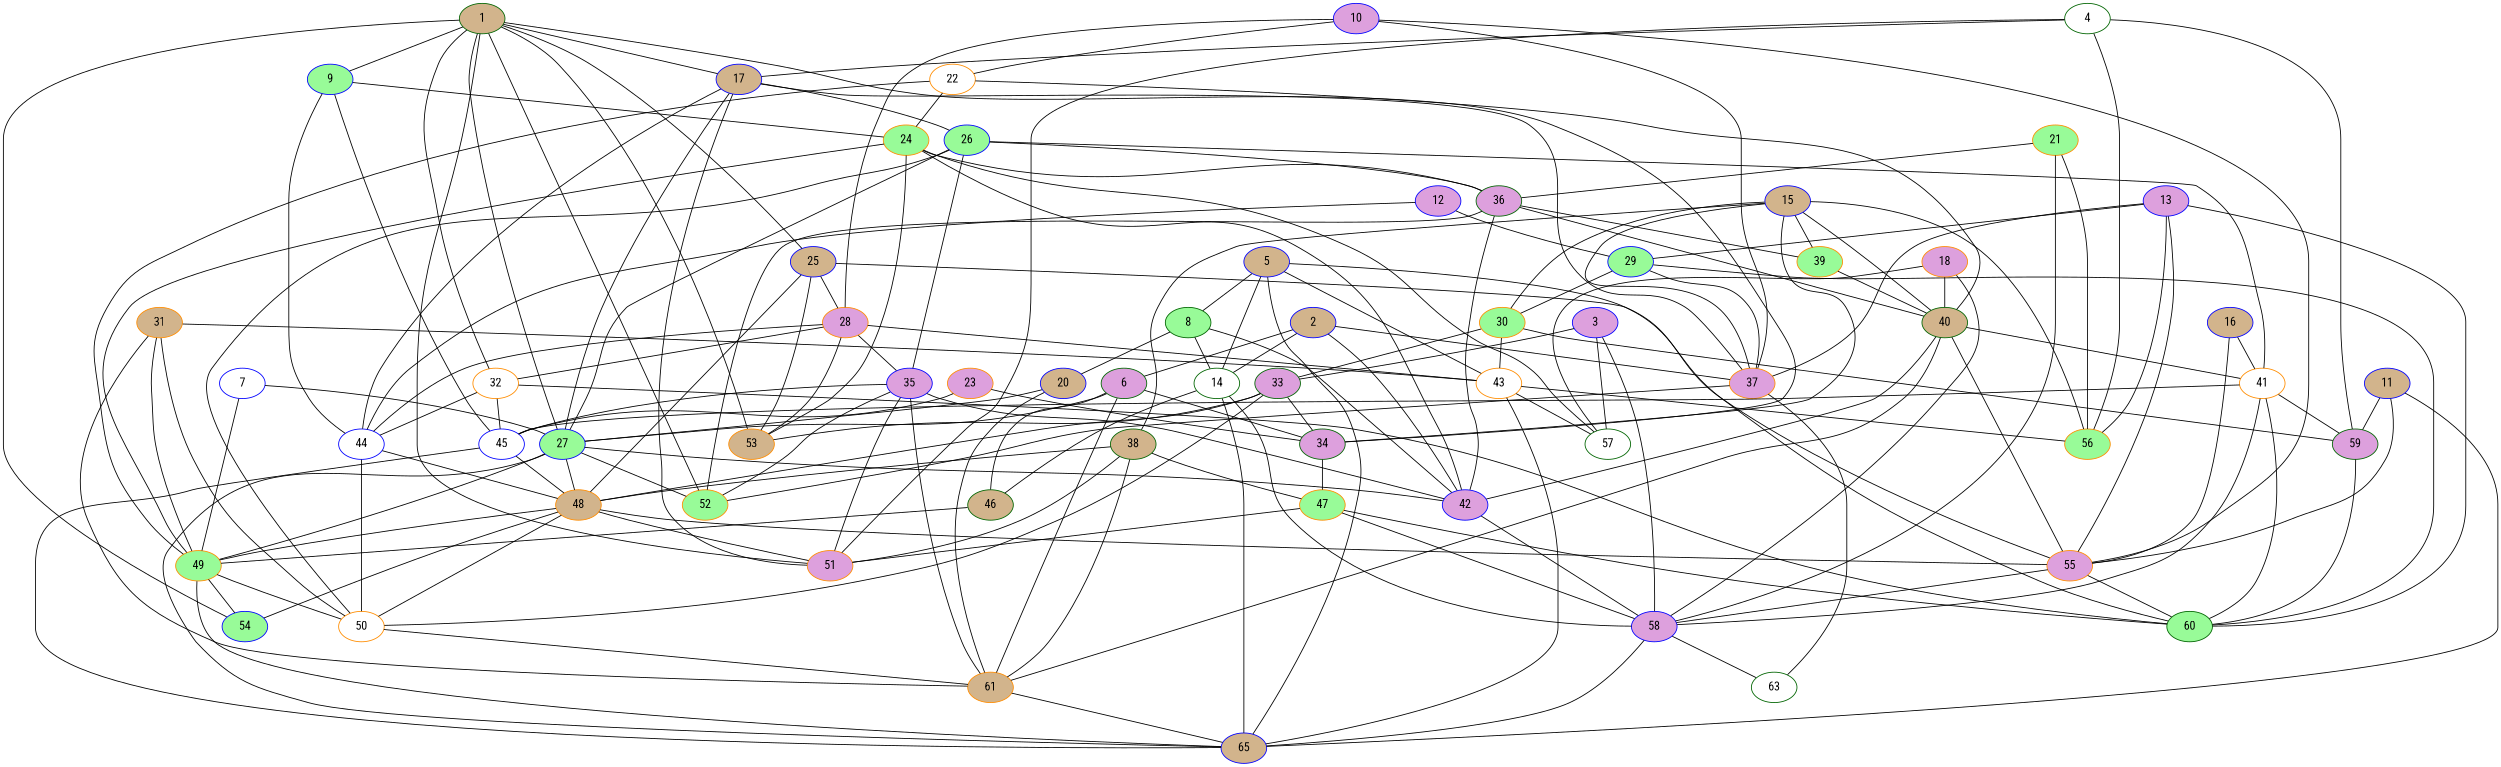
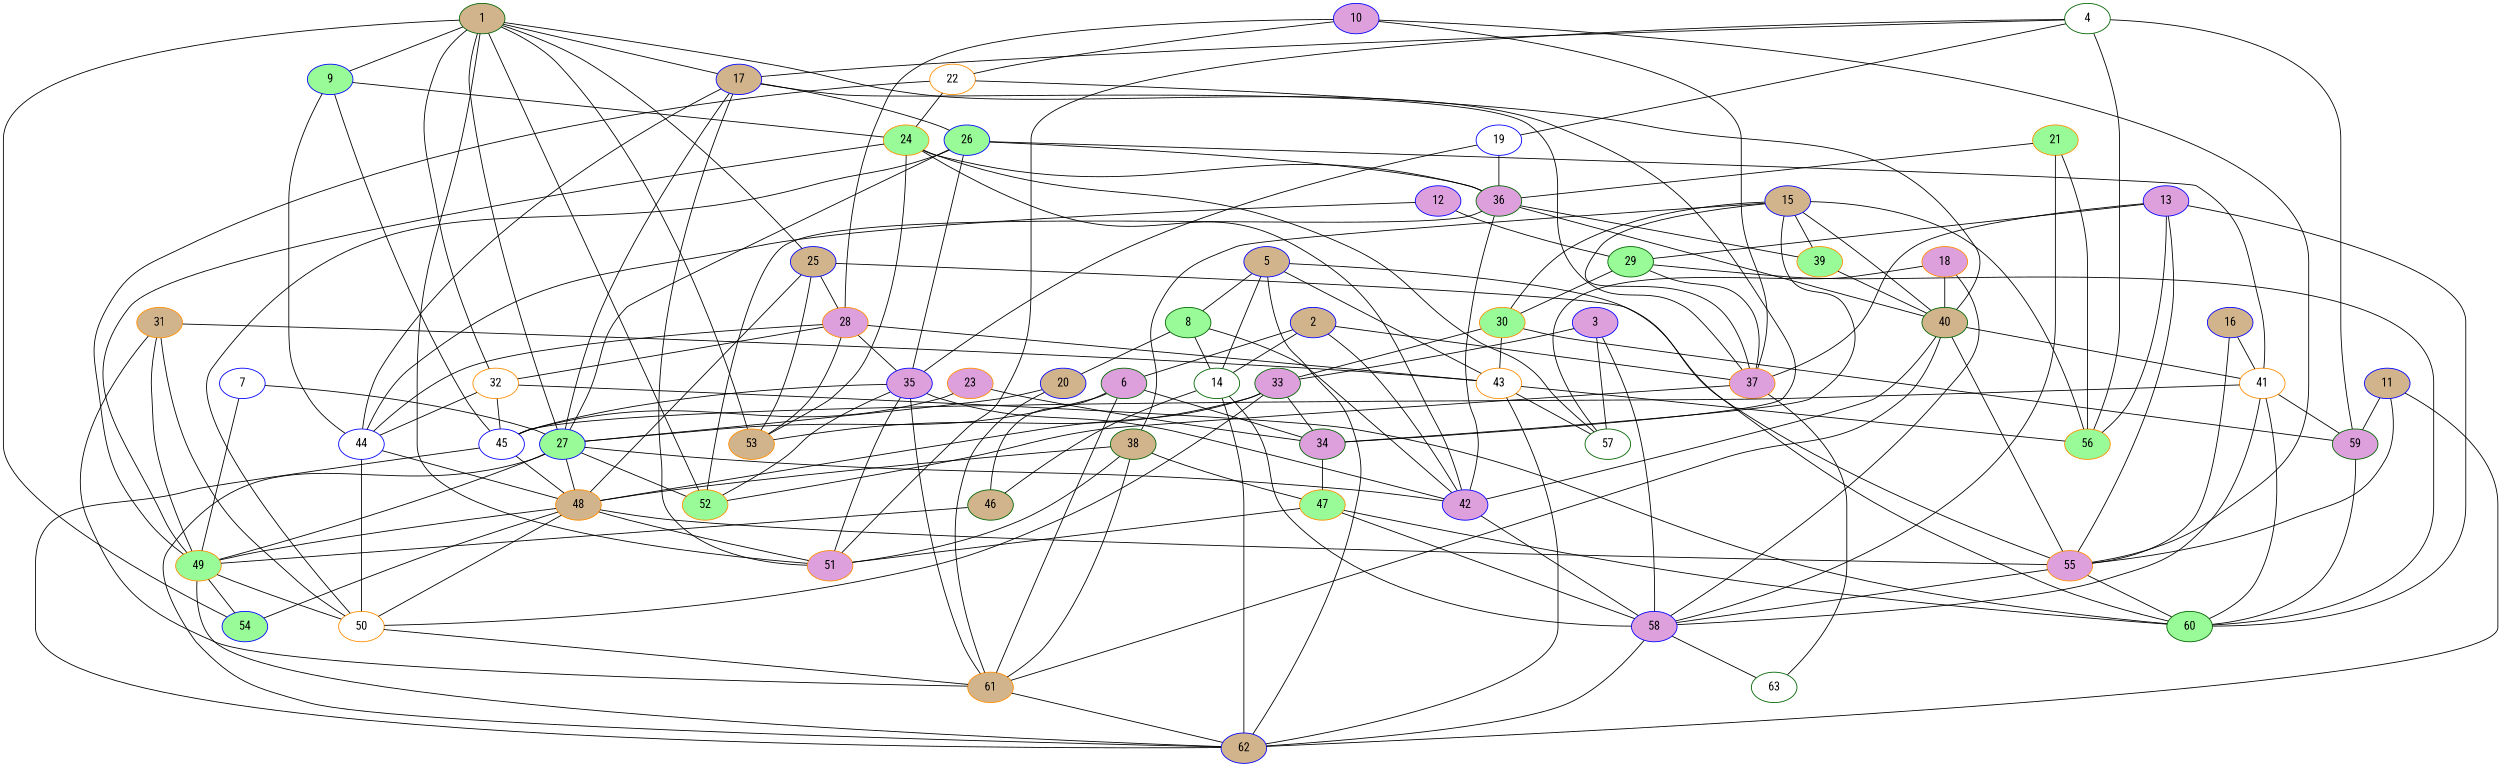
none -> (1499, 140)
(1631, 262) -> (1631, 262)
(1244, 748) -> (1244, 748)
